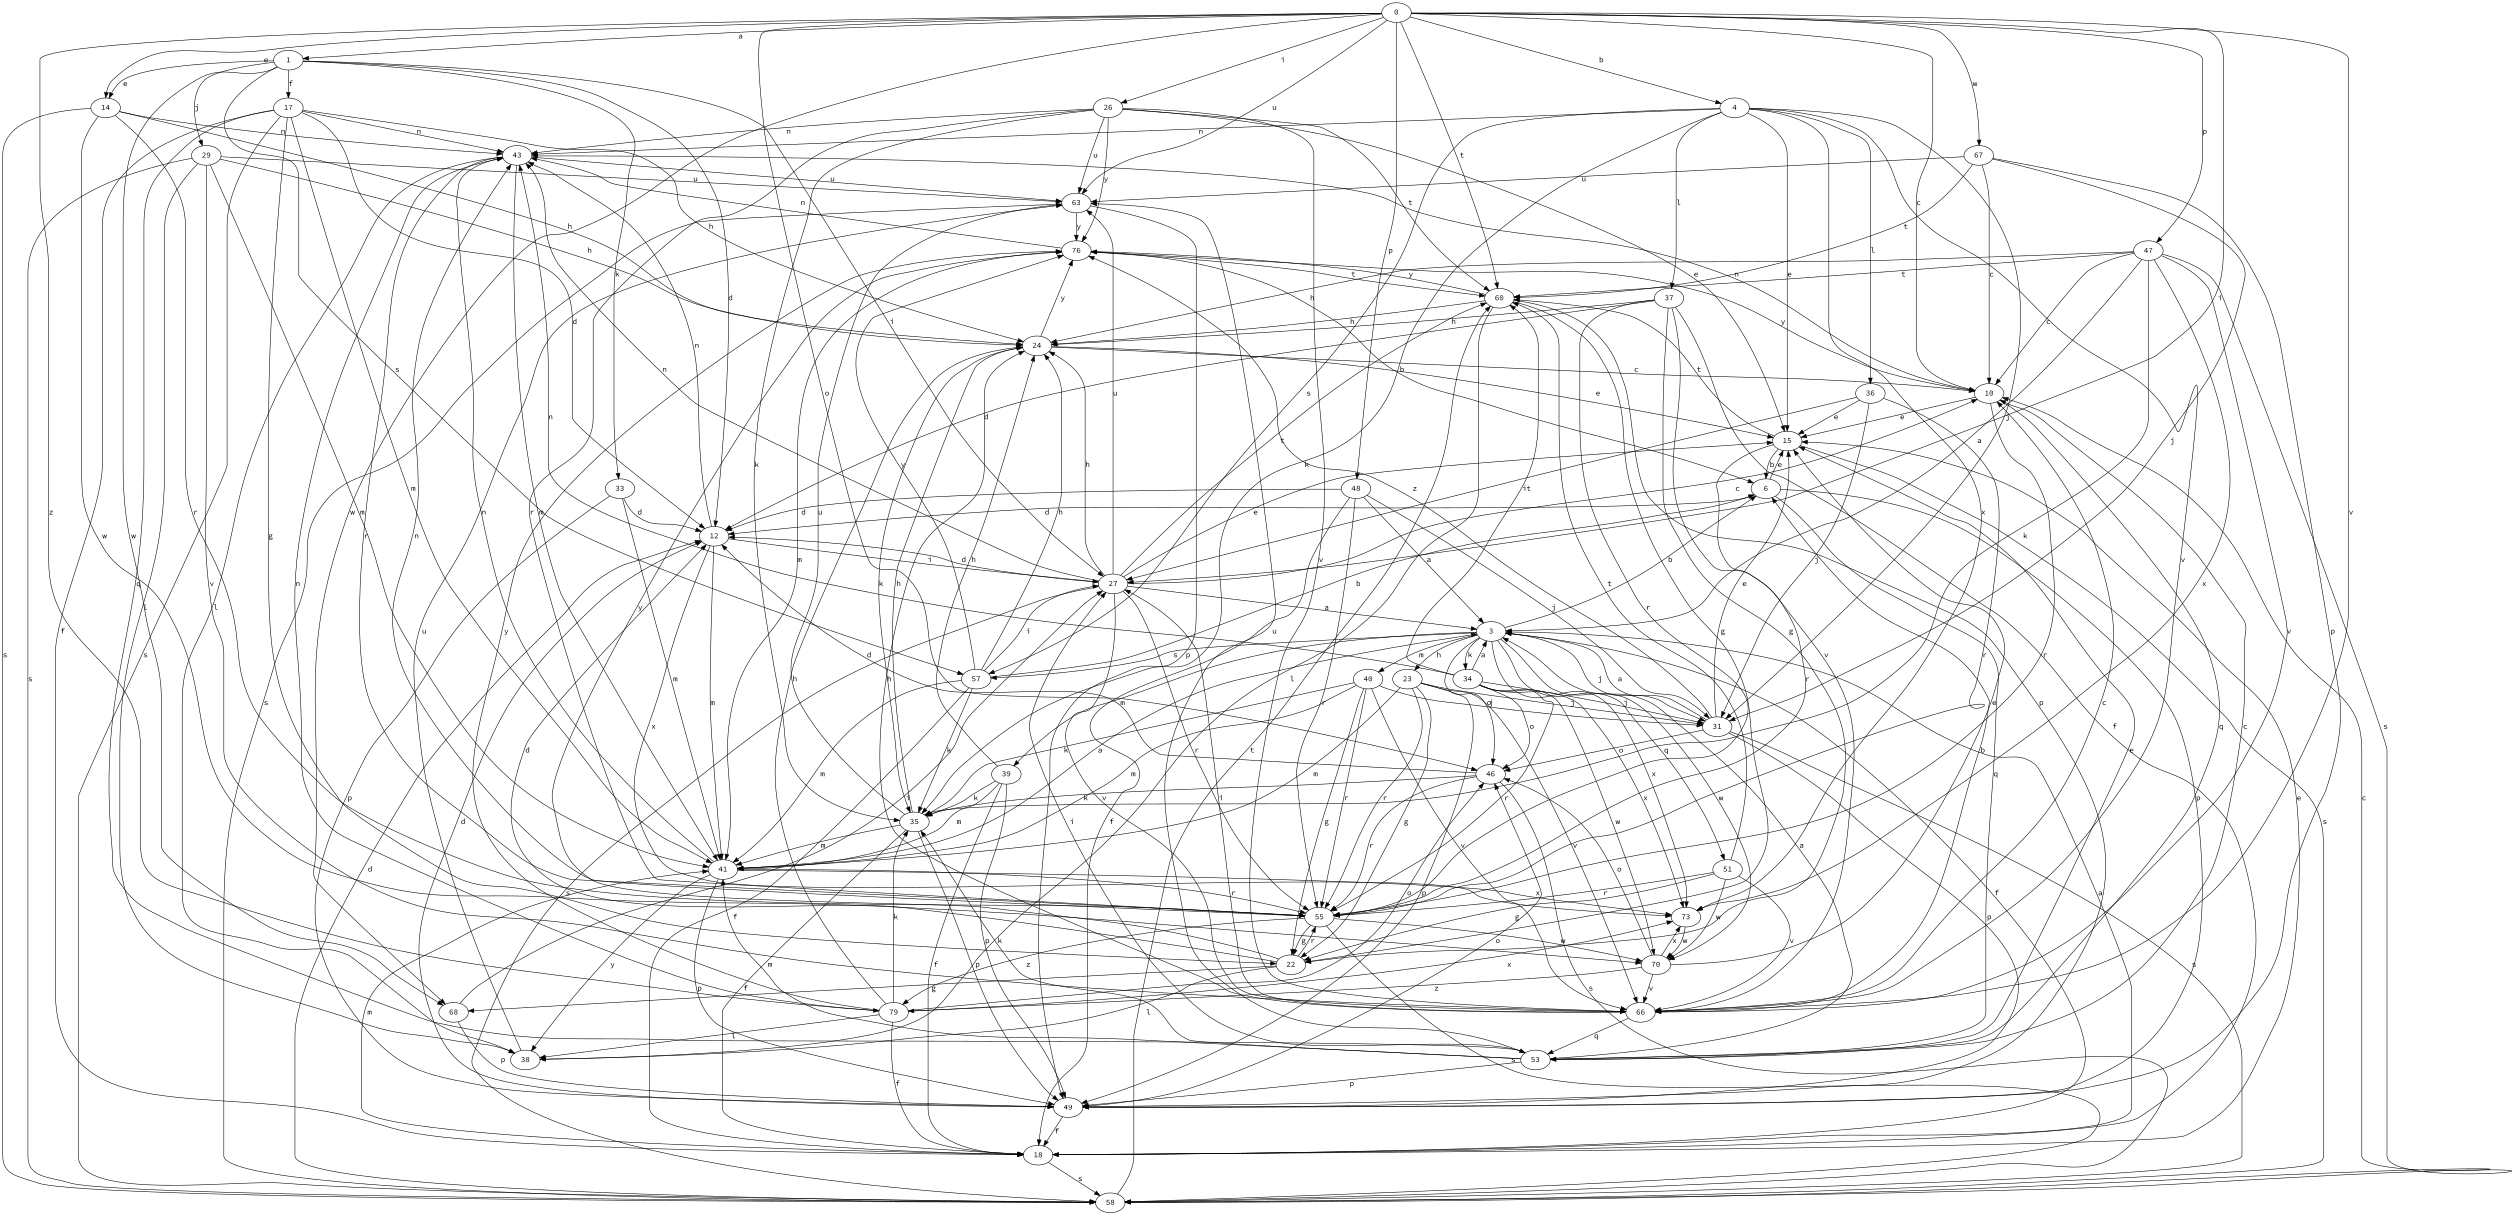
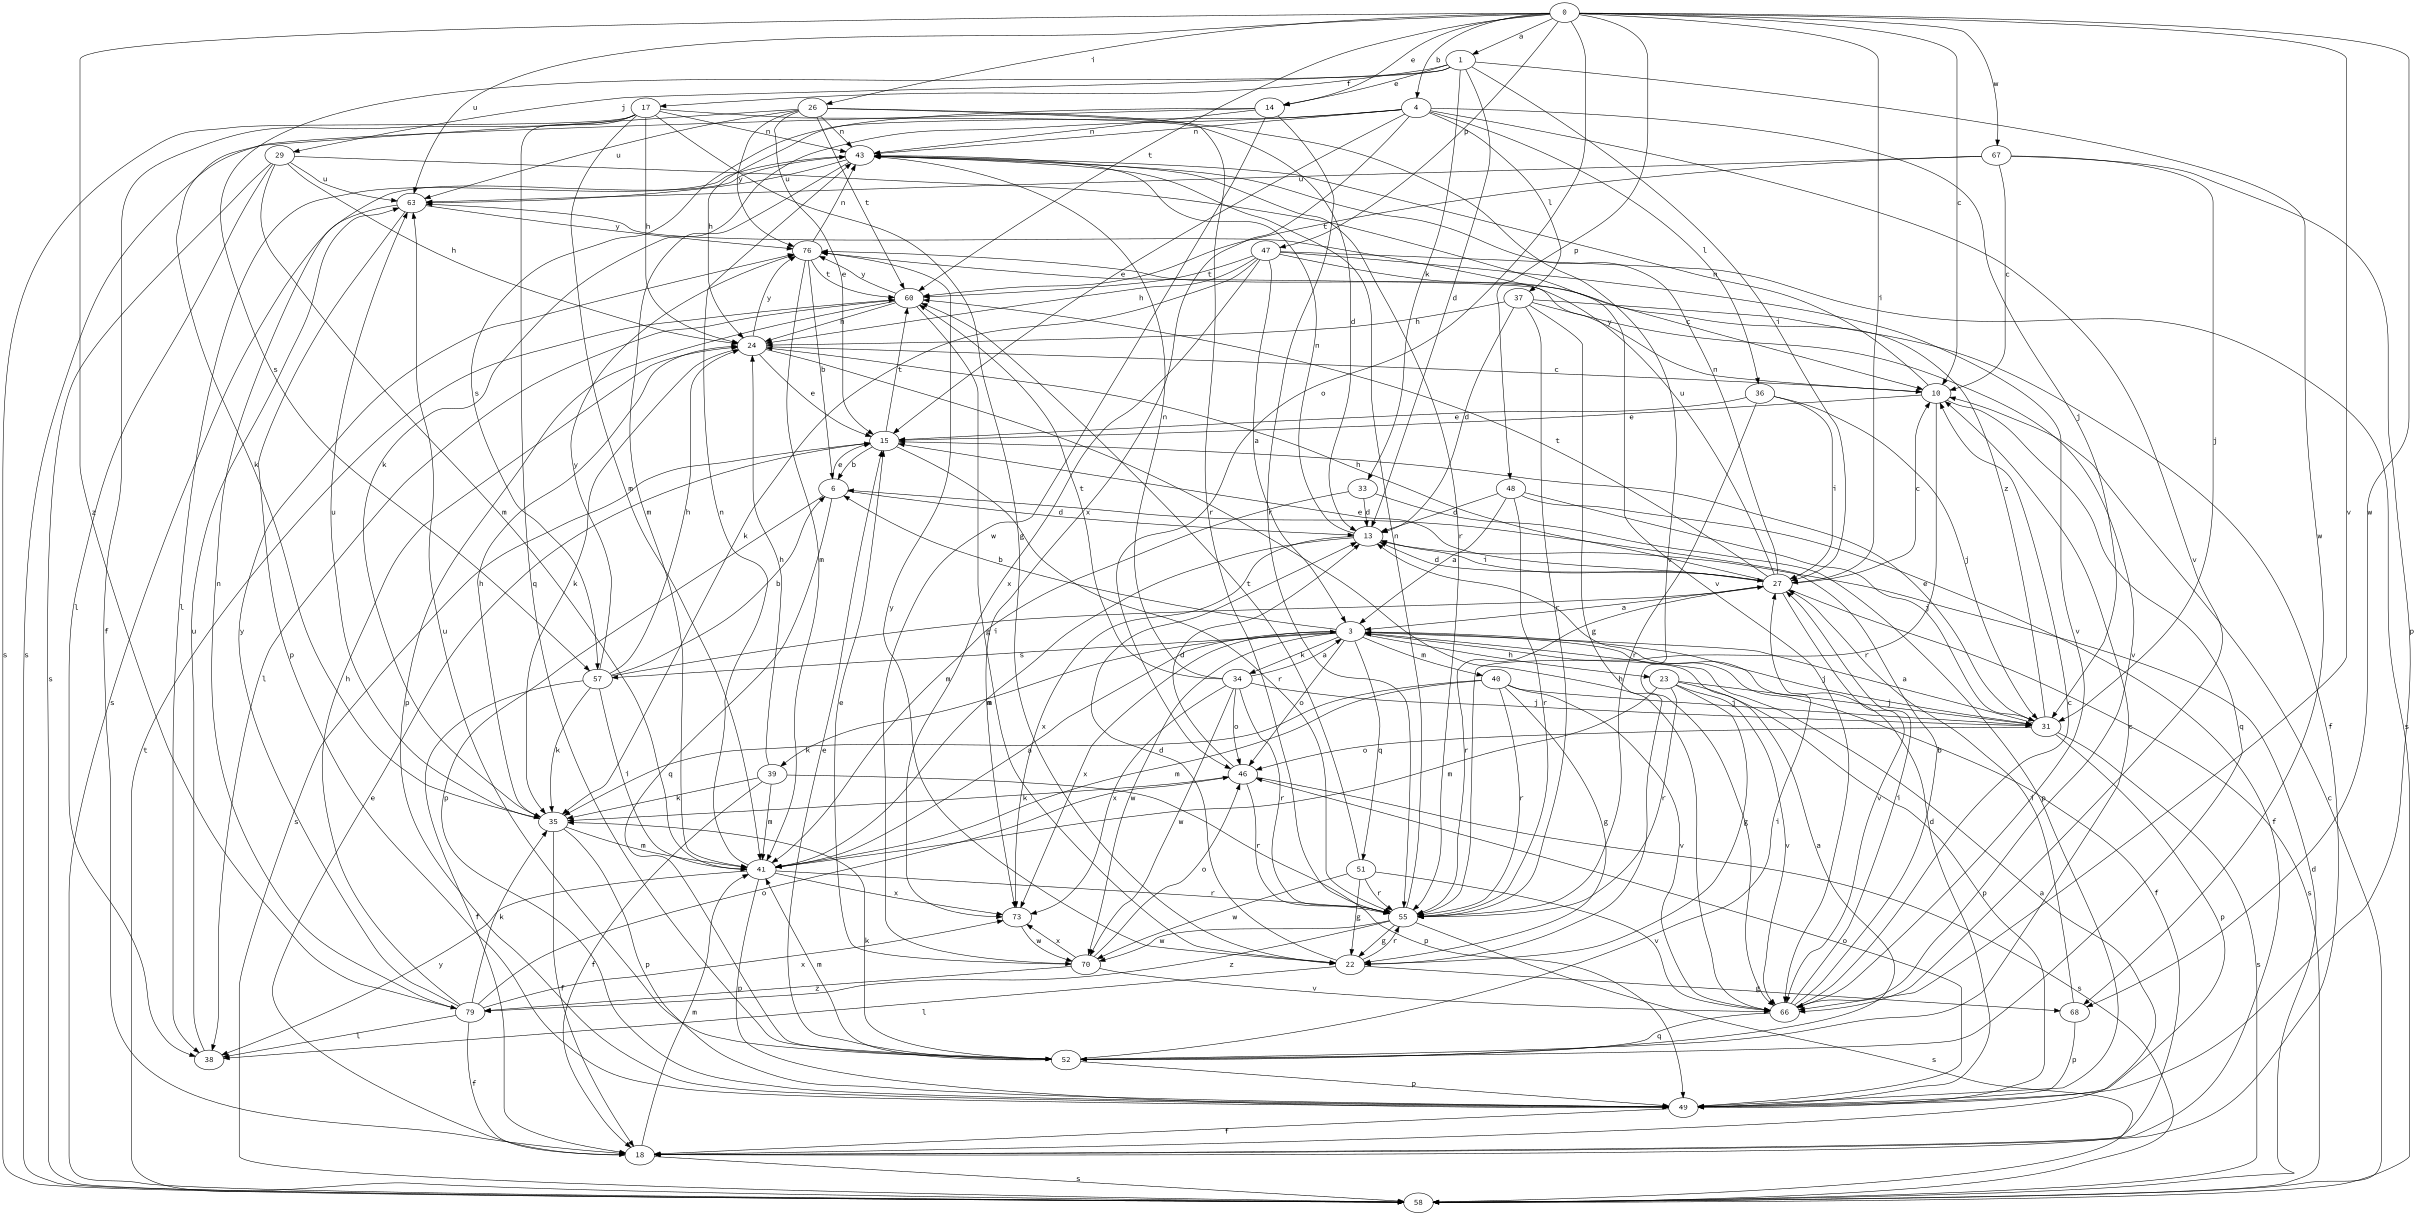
(714, 536) -> (1368, 536)
(823, 774) -> (627, 774)
(1000, 891) -> (1368, 602)
(1536, 1060) -> (1066, 1060)
